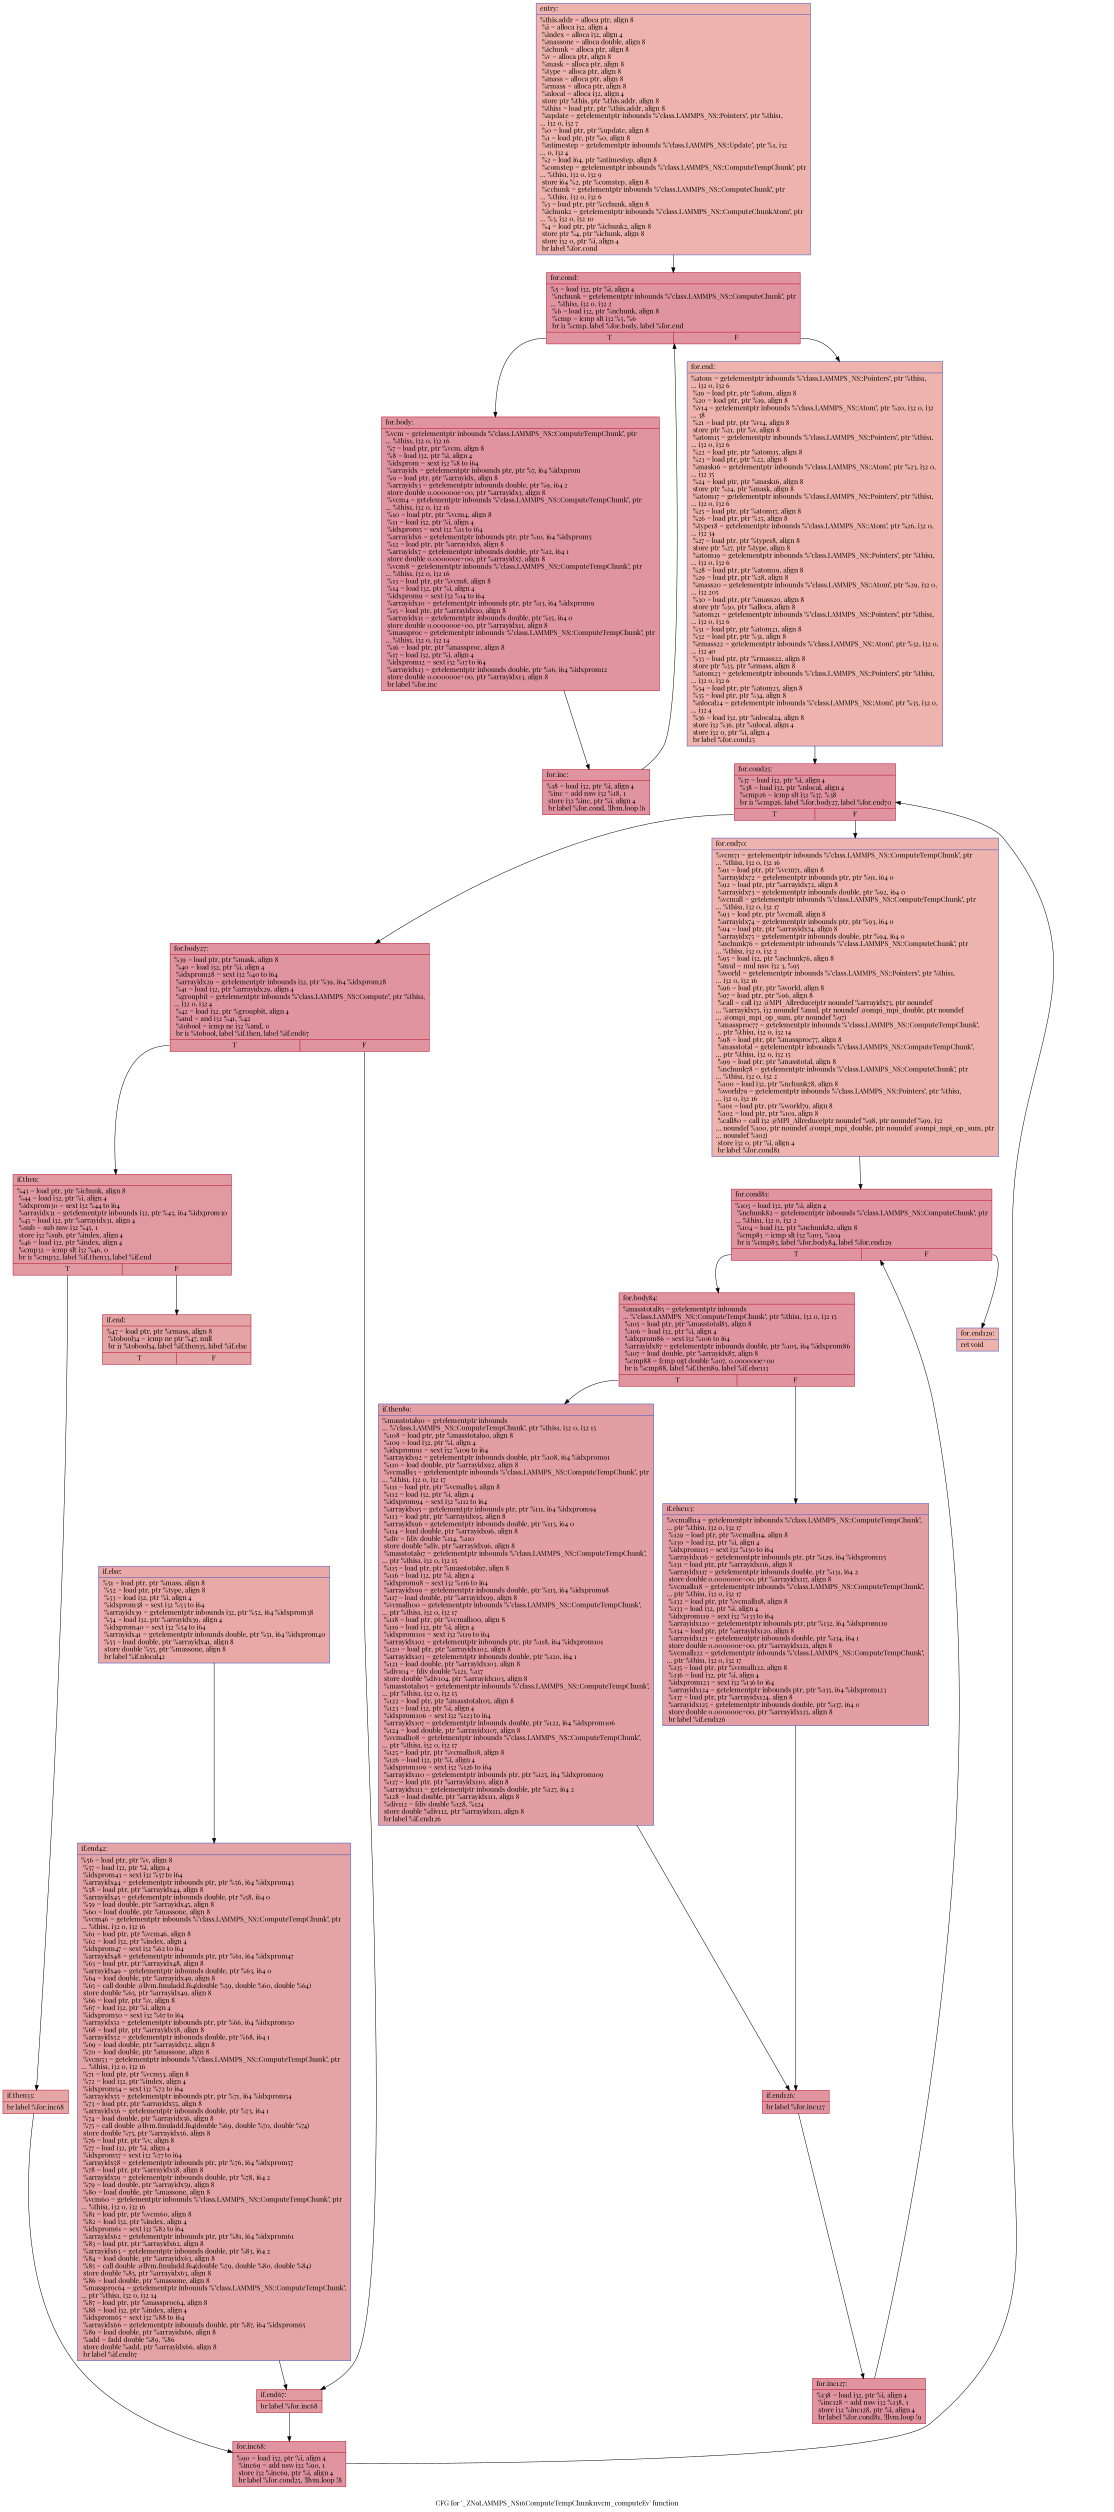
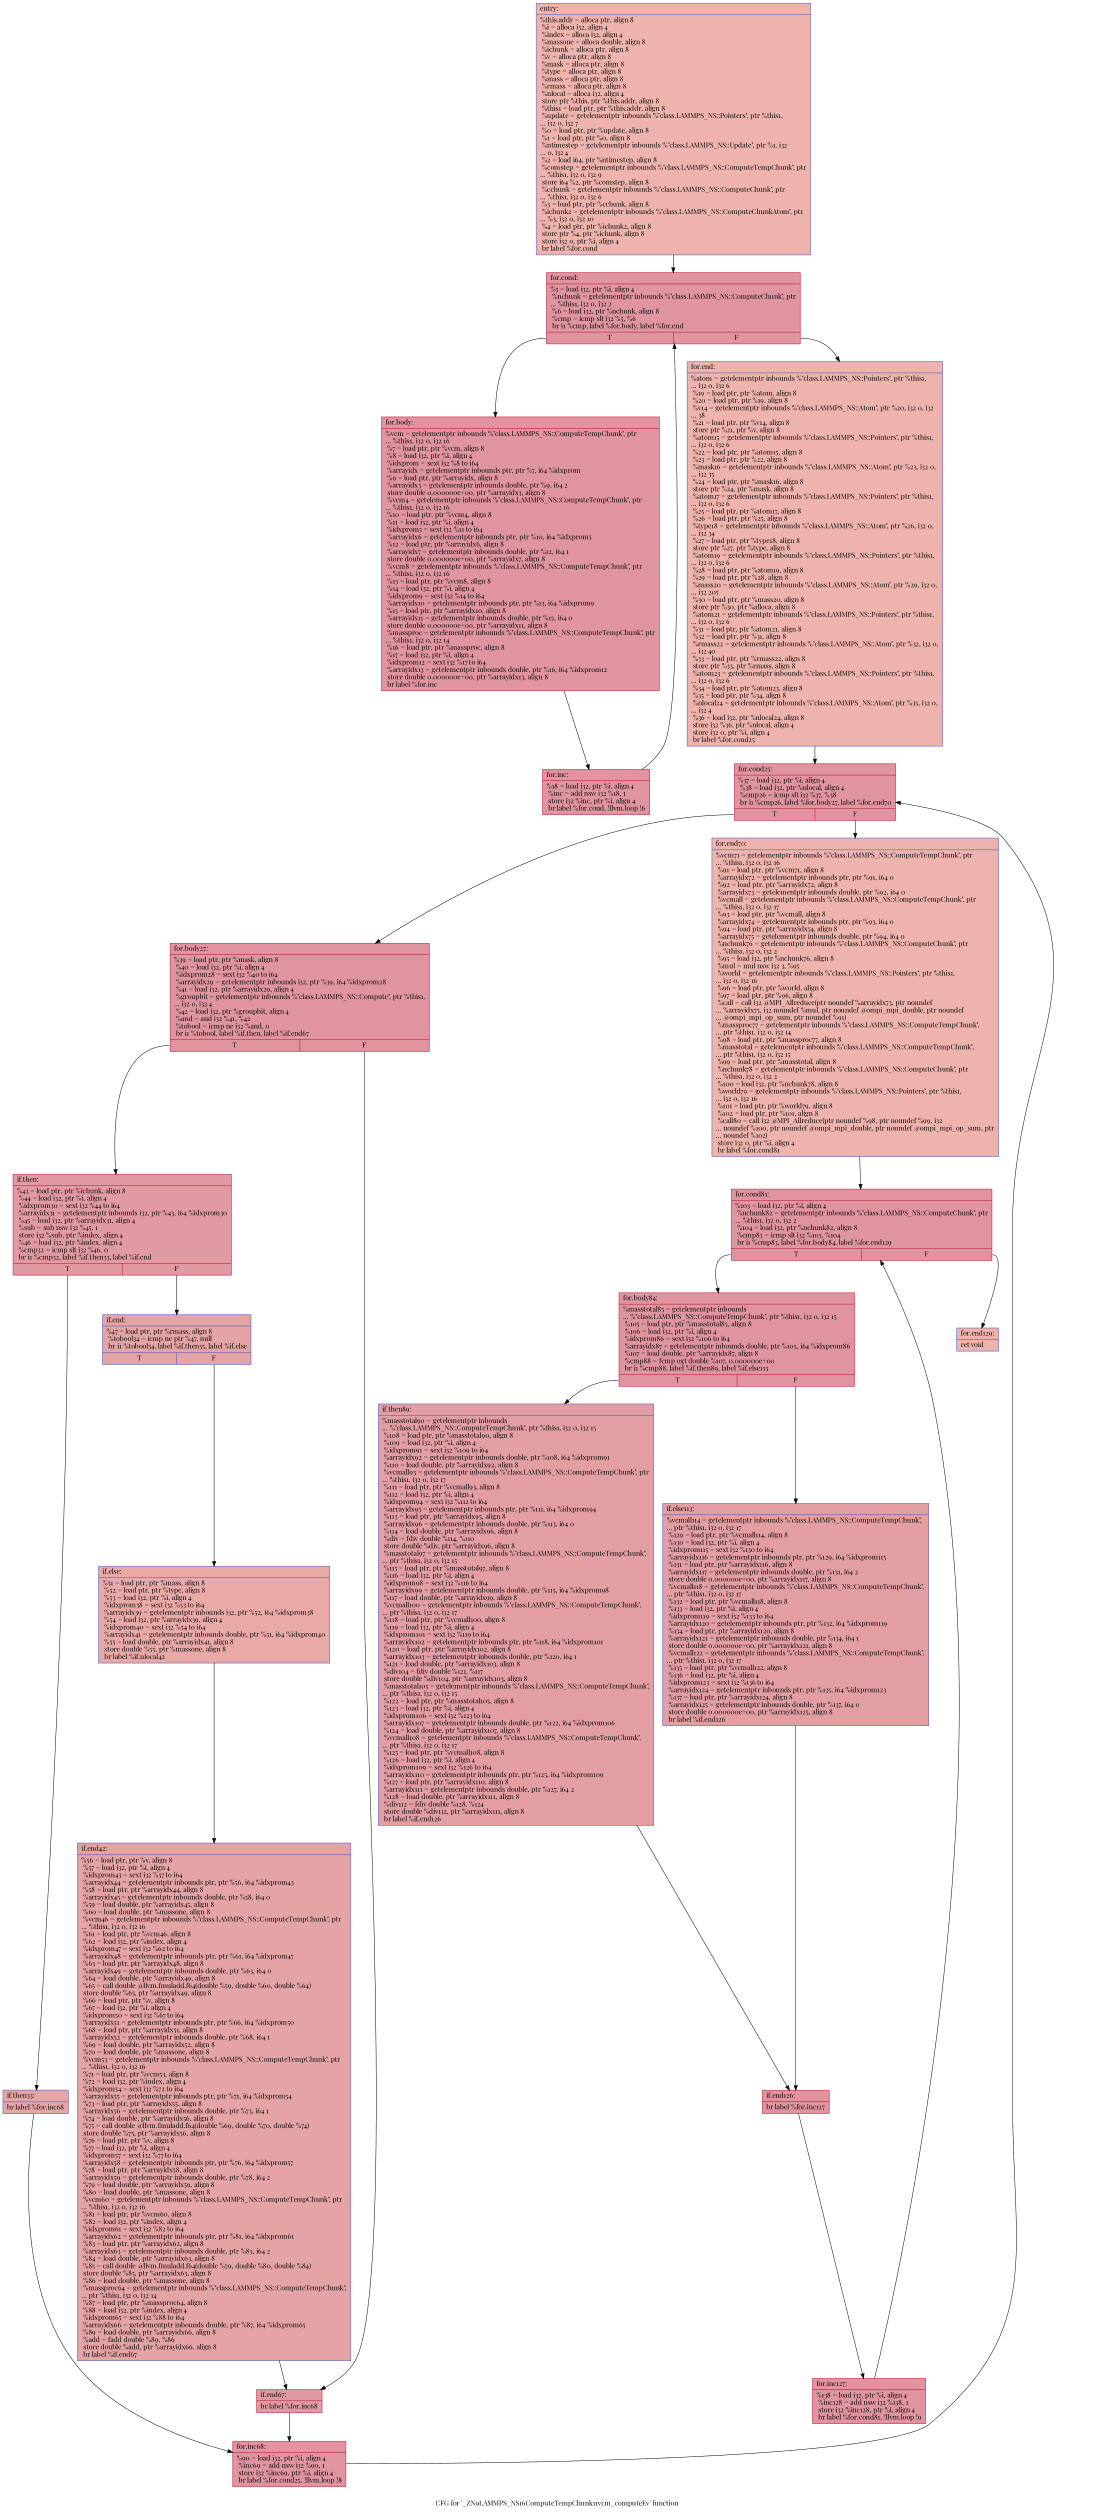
(781, 1018) -> (781, 1018)
(177, 1340) -> (177, 1340)
none -> (214, 1463)
(143, 2030) -> (142, 2030)
(36, 2102) -> (36, 2102)
